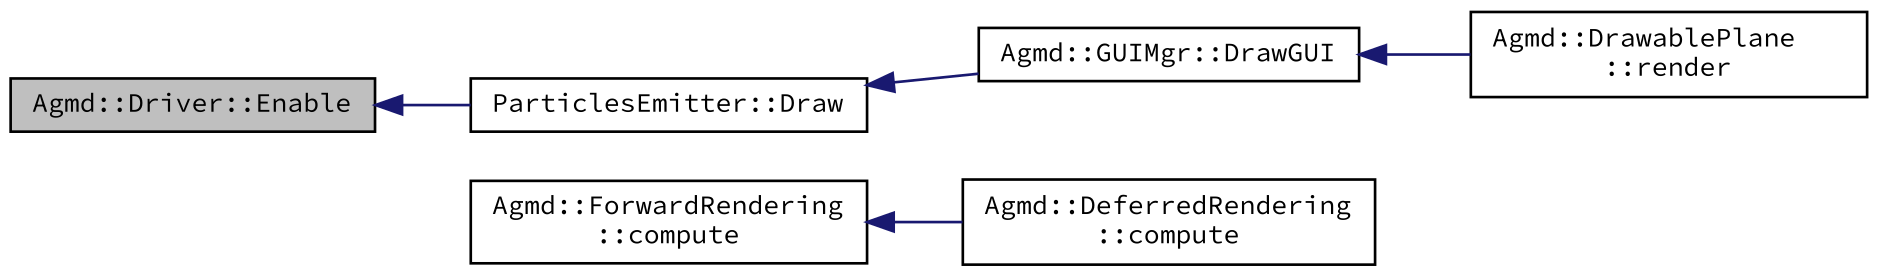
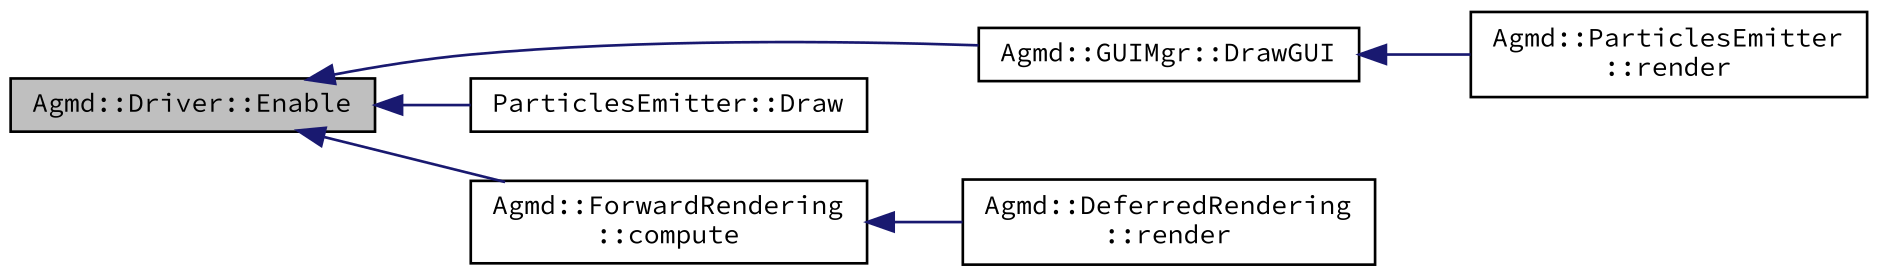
(1669, 55) -> (1669, 55)
(936, 78) -> (655, 44)
none -> (415, 160)
(1169, 222) -> (1169, 222)
